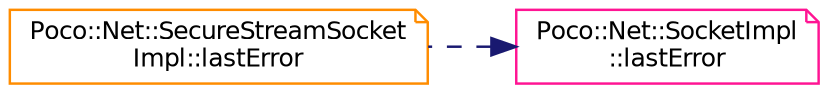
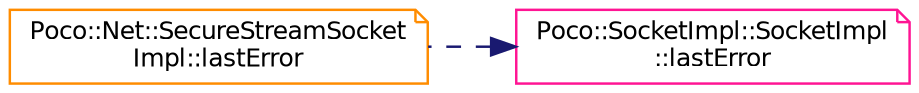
(667, 47) -> (713, 47)
